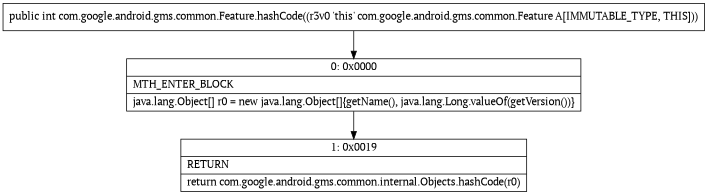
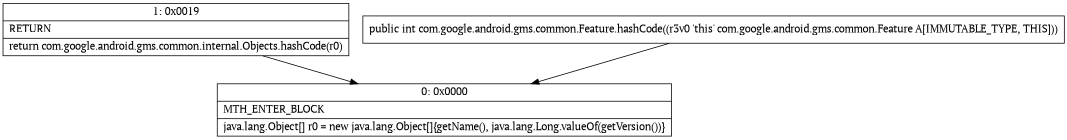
(354, 121) -> (307, 69)
